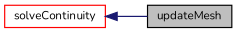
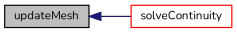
(132, 16) -> (116, 16)
